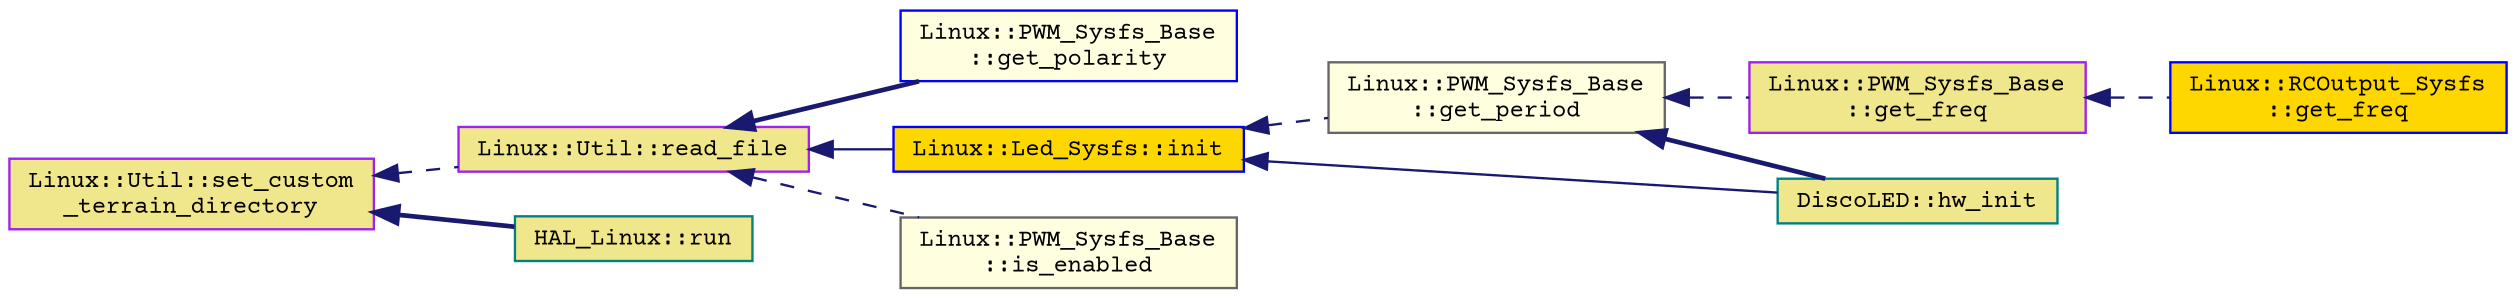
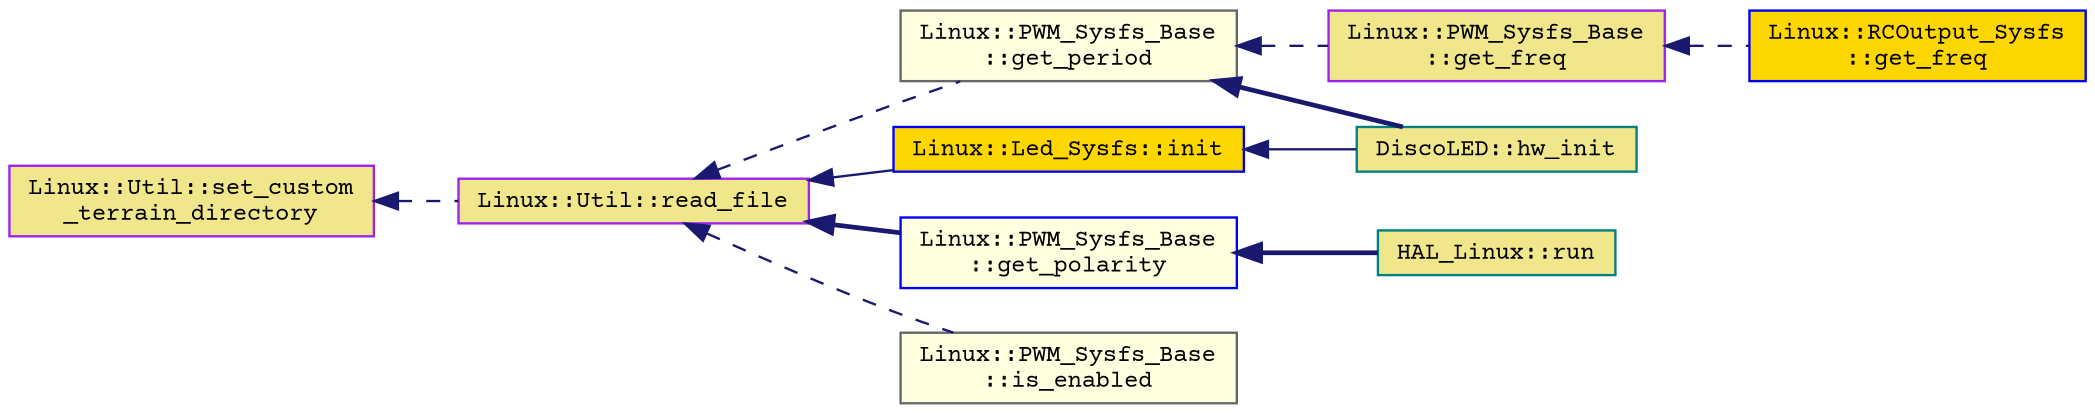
(1298, 122) -> (838, 125)
(456, 221) -> (1320, 253)
